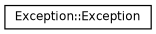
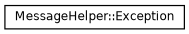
(78, 17) -> (95, 17)
